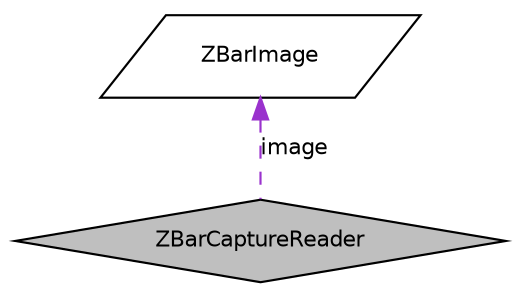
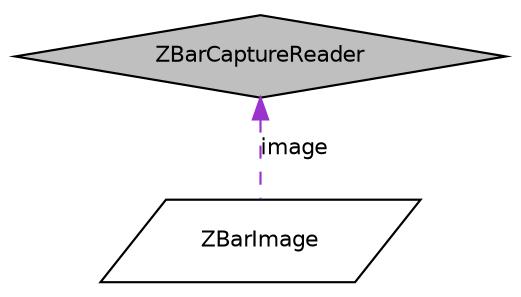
(260, 159) -> (260, 159)
